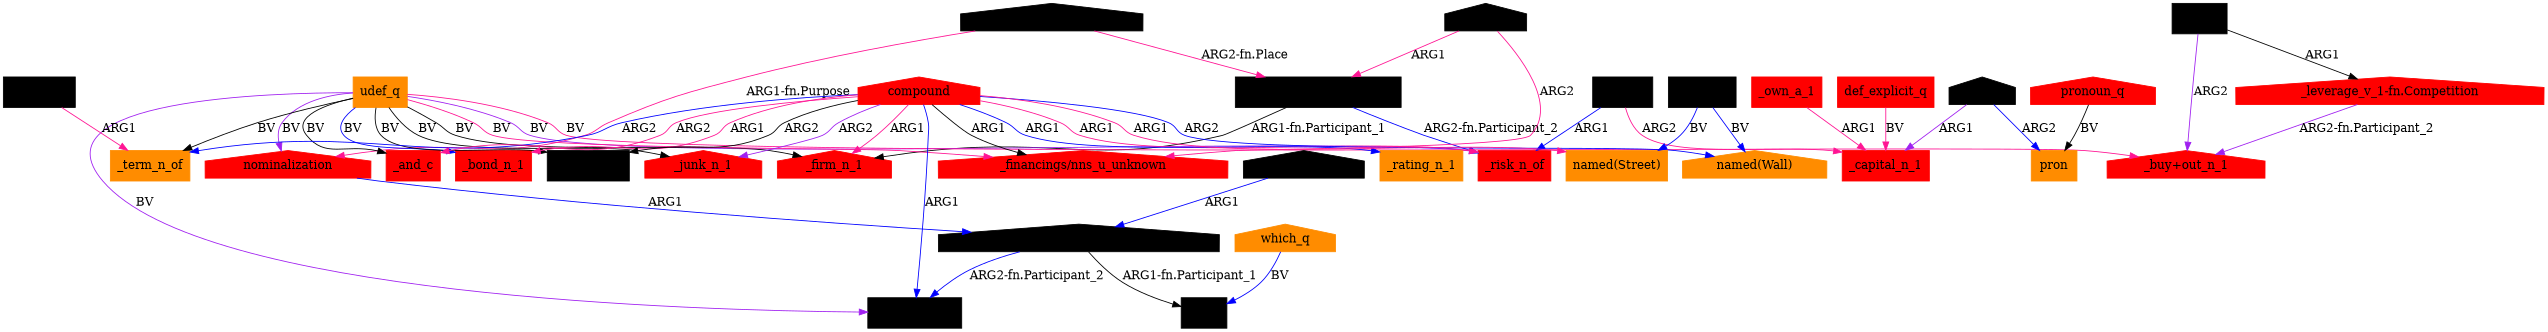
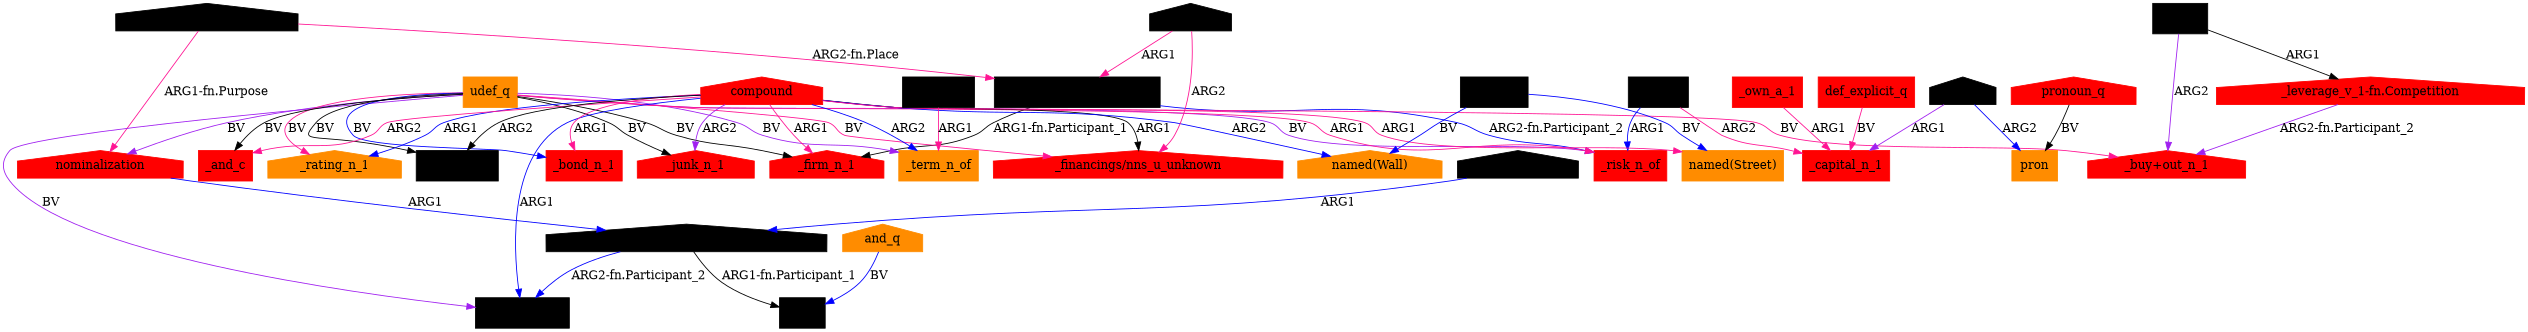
none -> (355, 100)
(271, 119) -> (724, 119)
(1421, 166) -> (335, 166)
(1285, 239) -> (883, 239)
